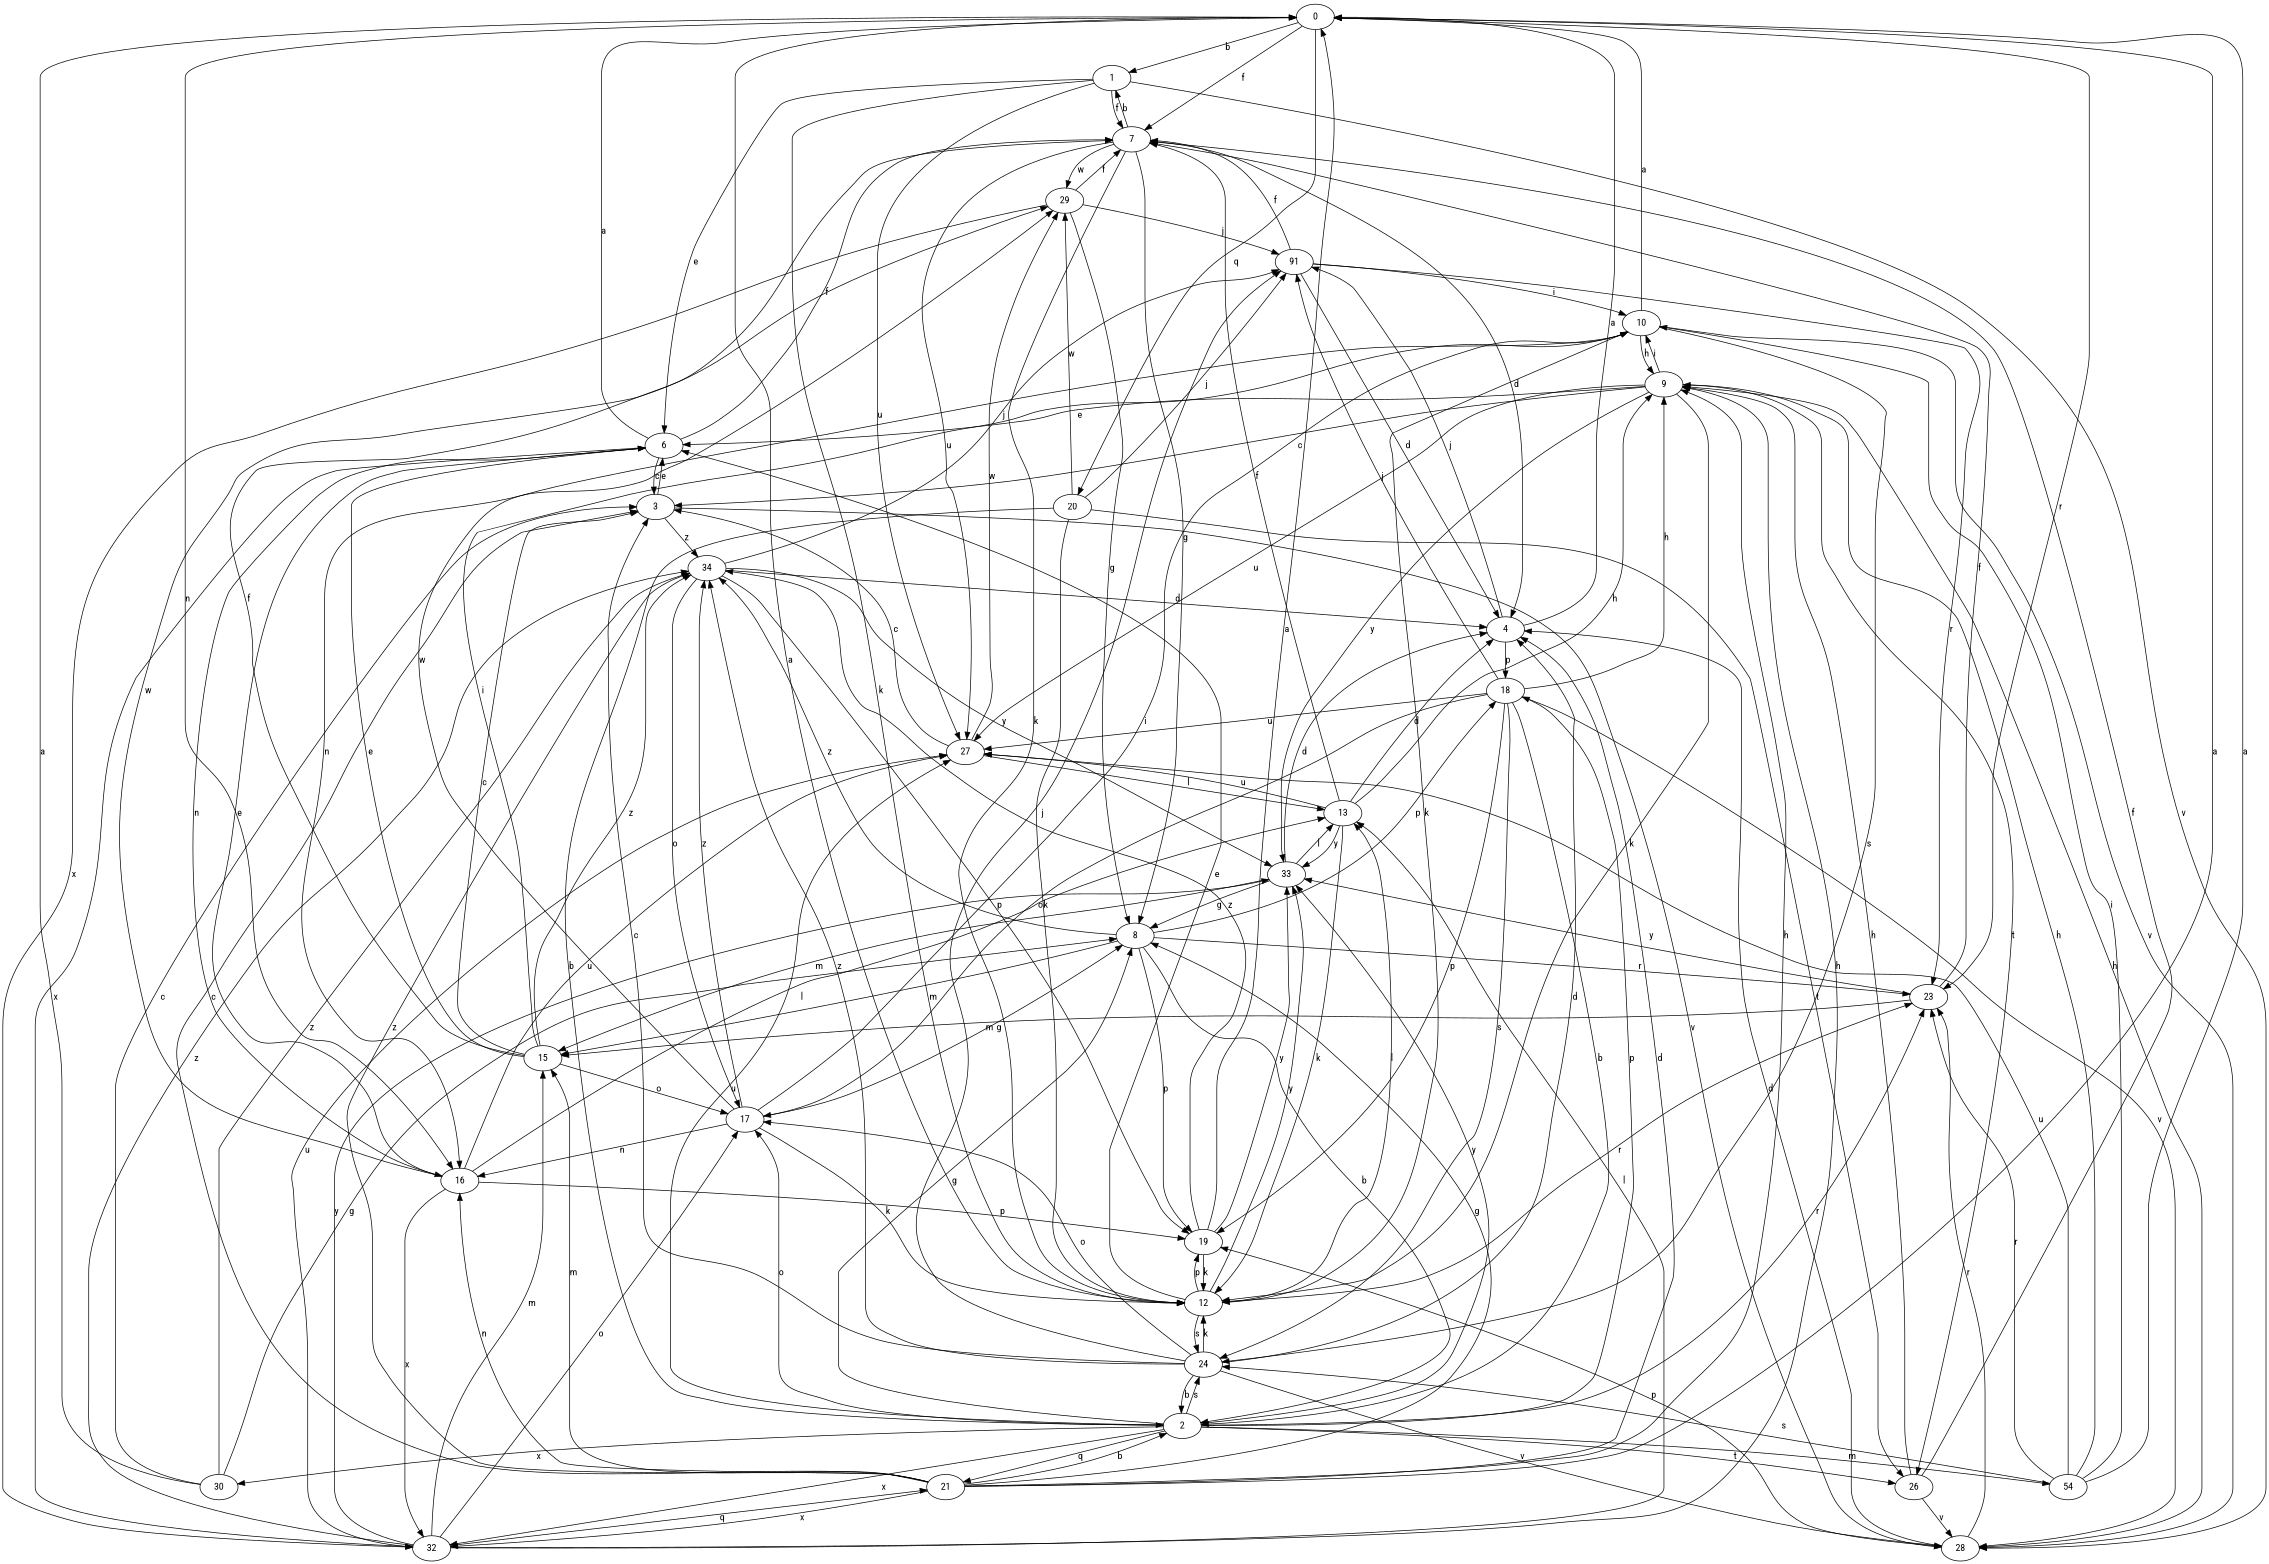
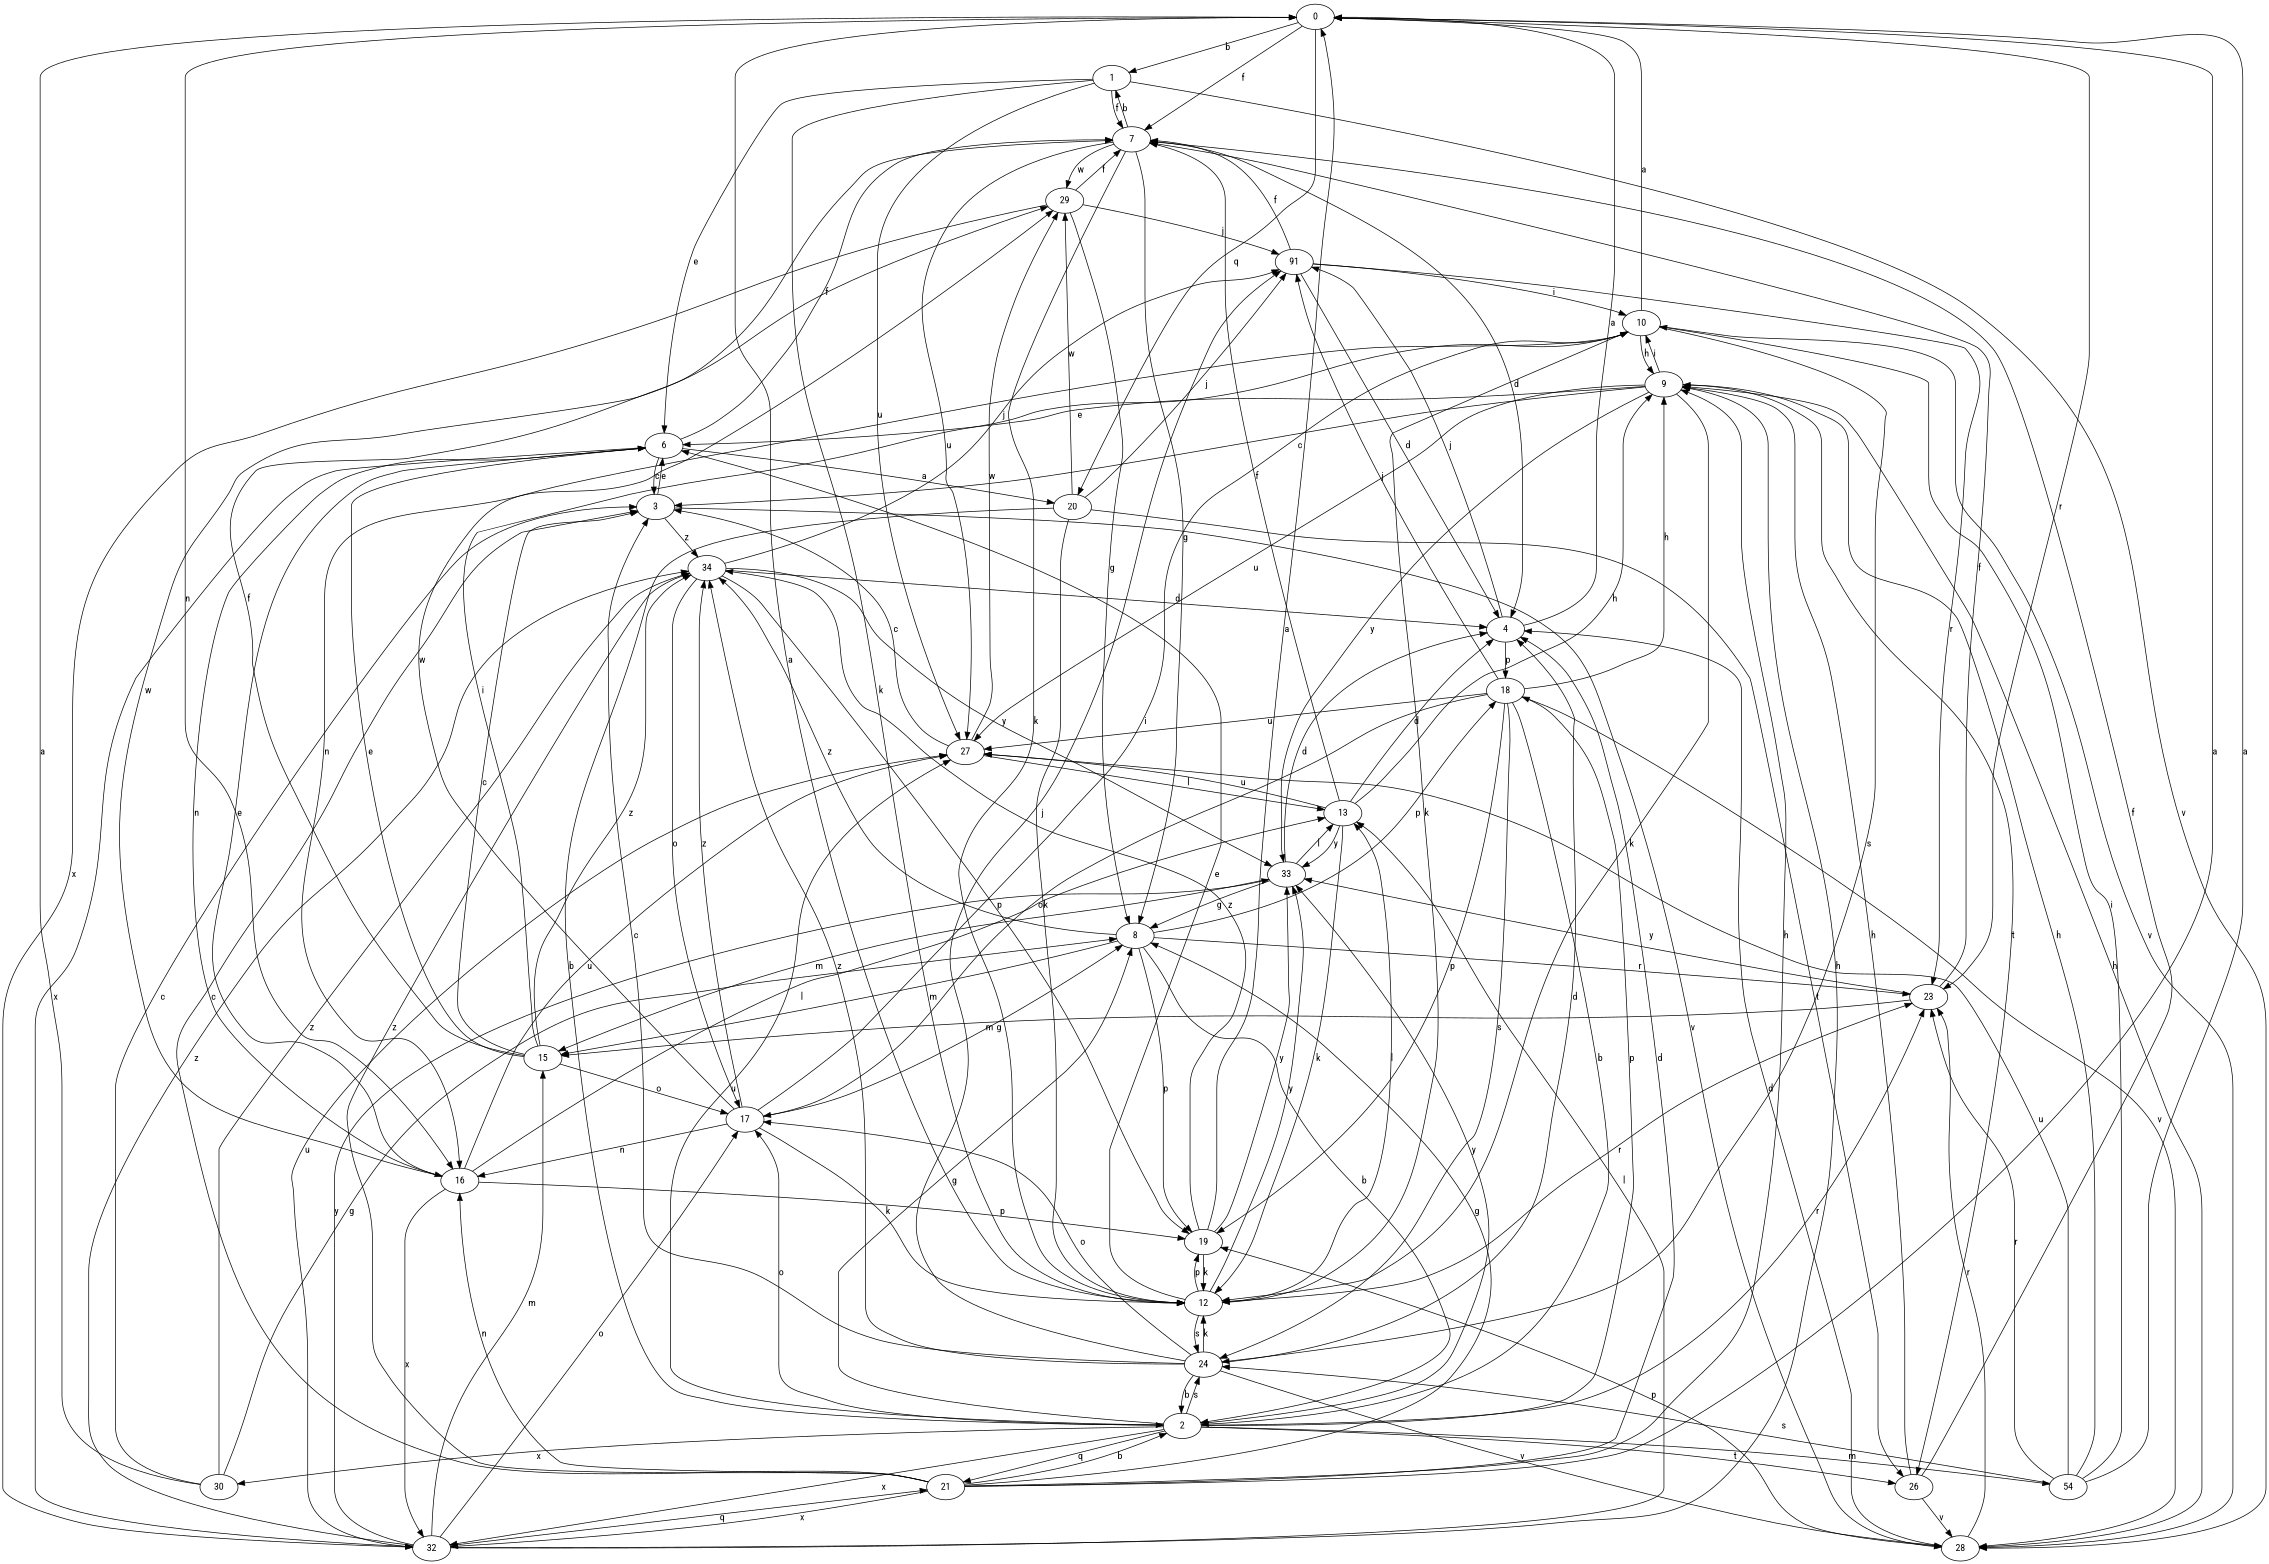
(744, 40) -> (865, 472)
(575, 1437) -> none
